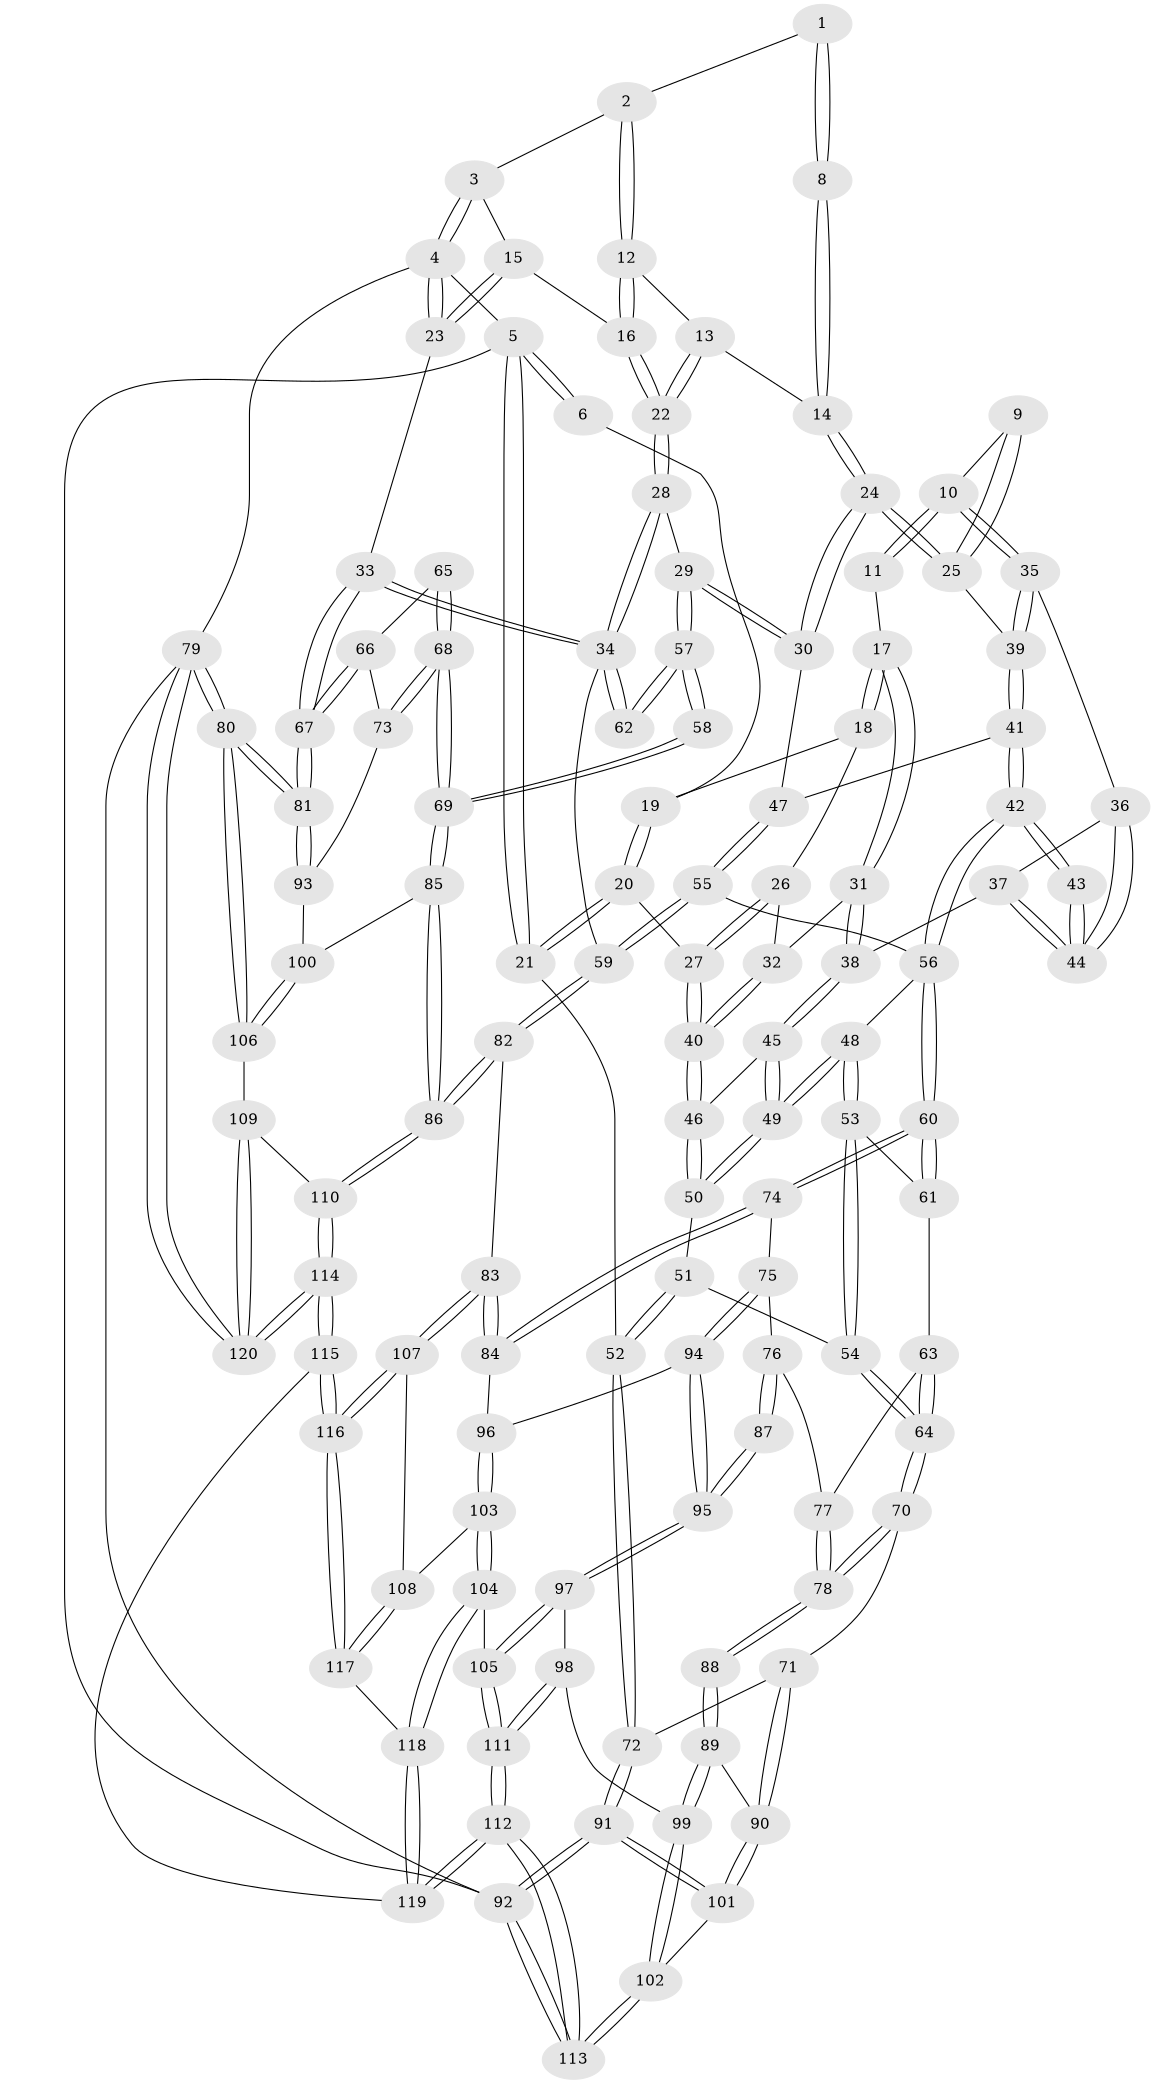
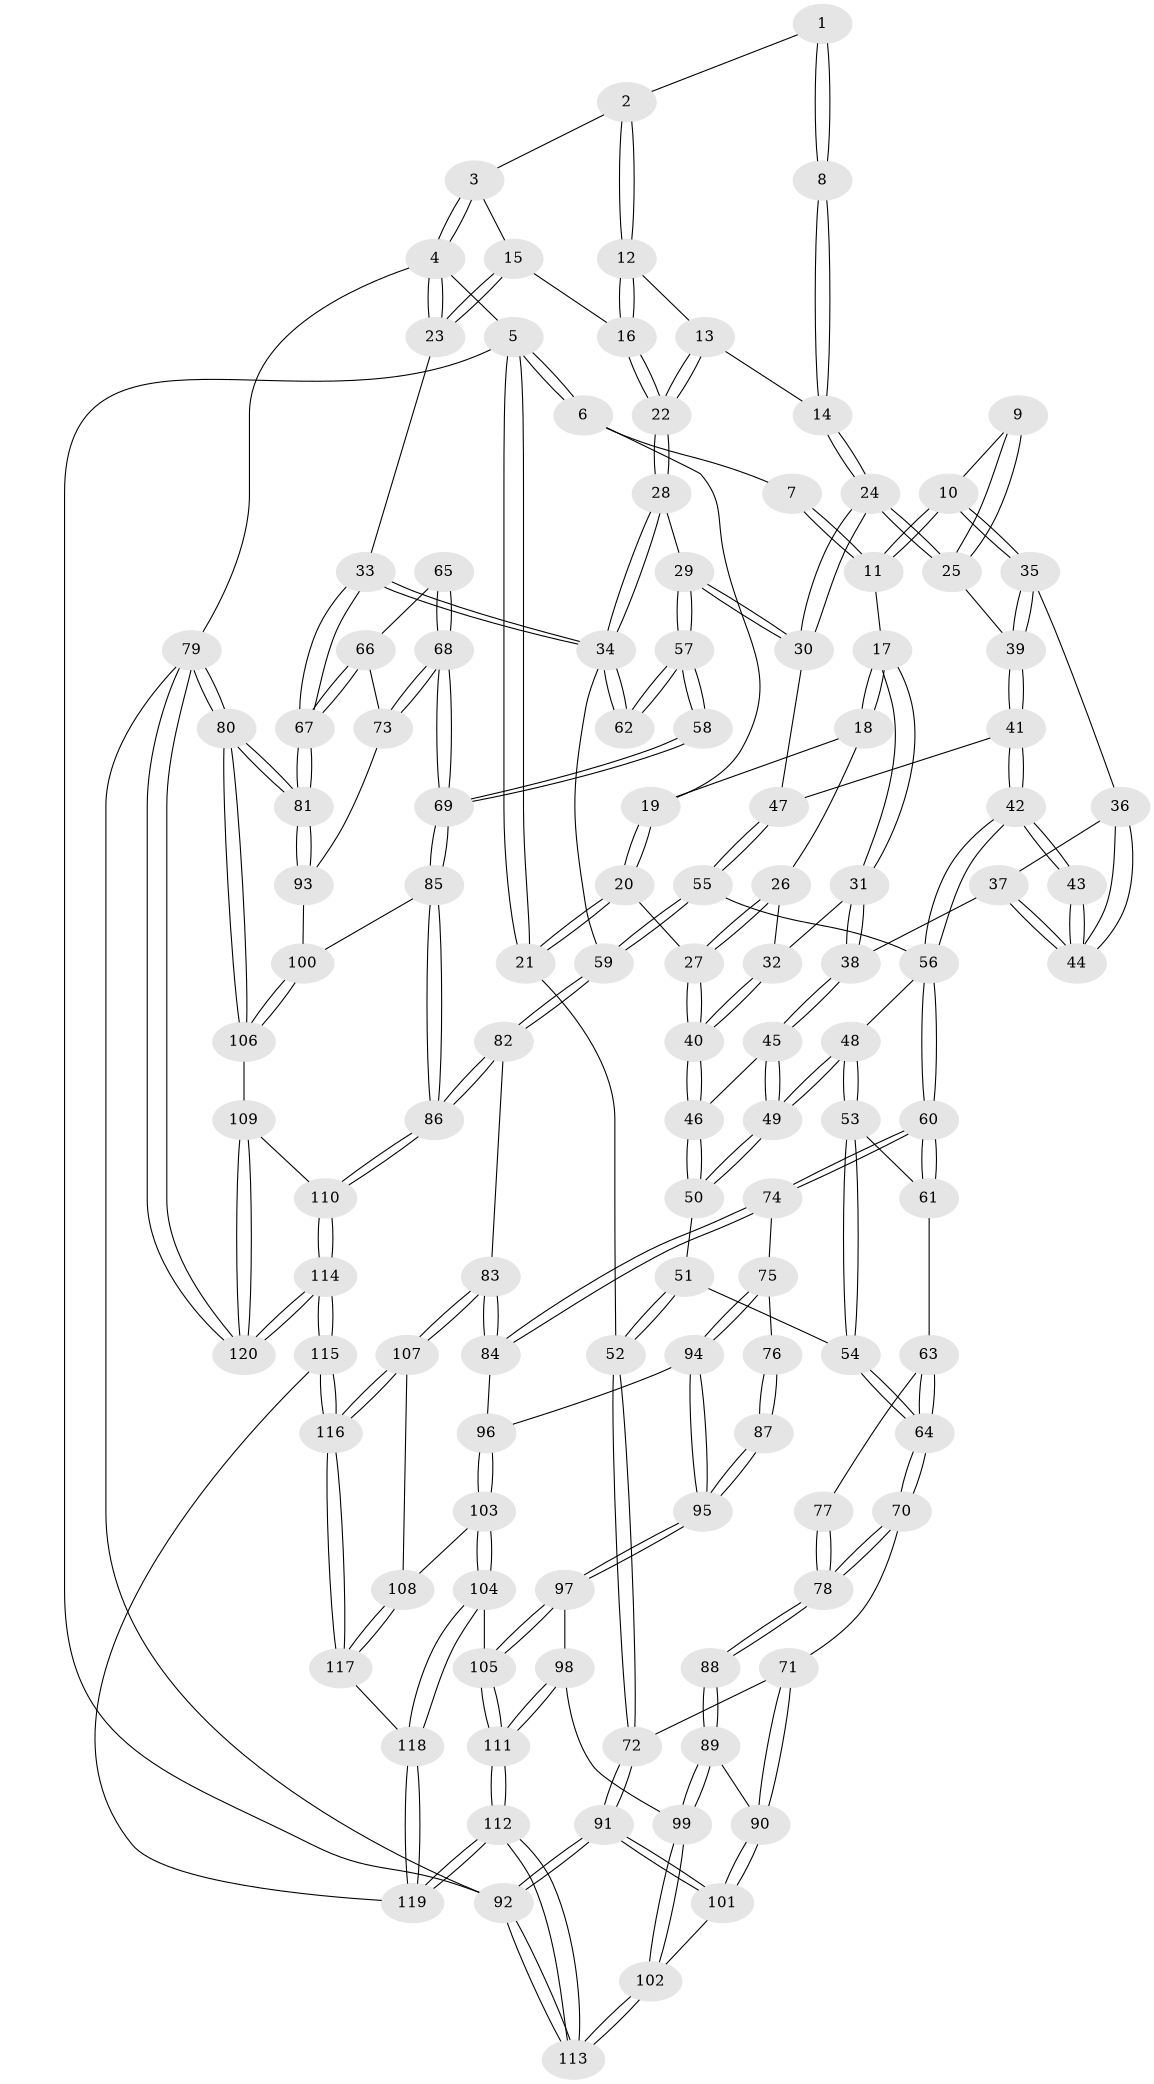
none -> (792, 494)
(808, 1431) -> none
